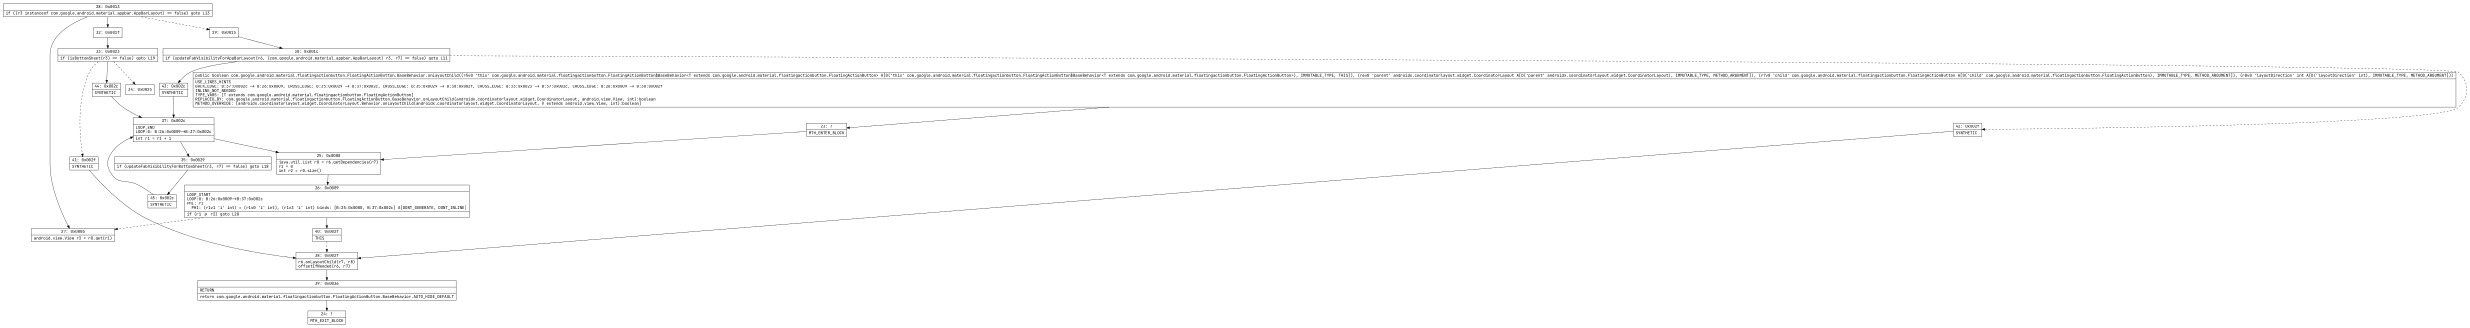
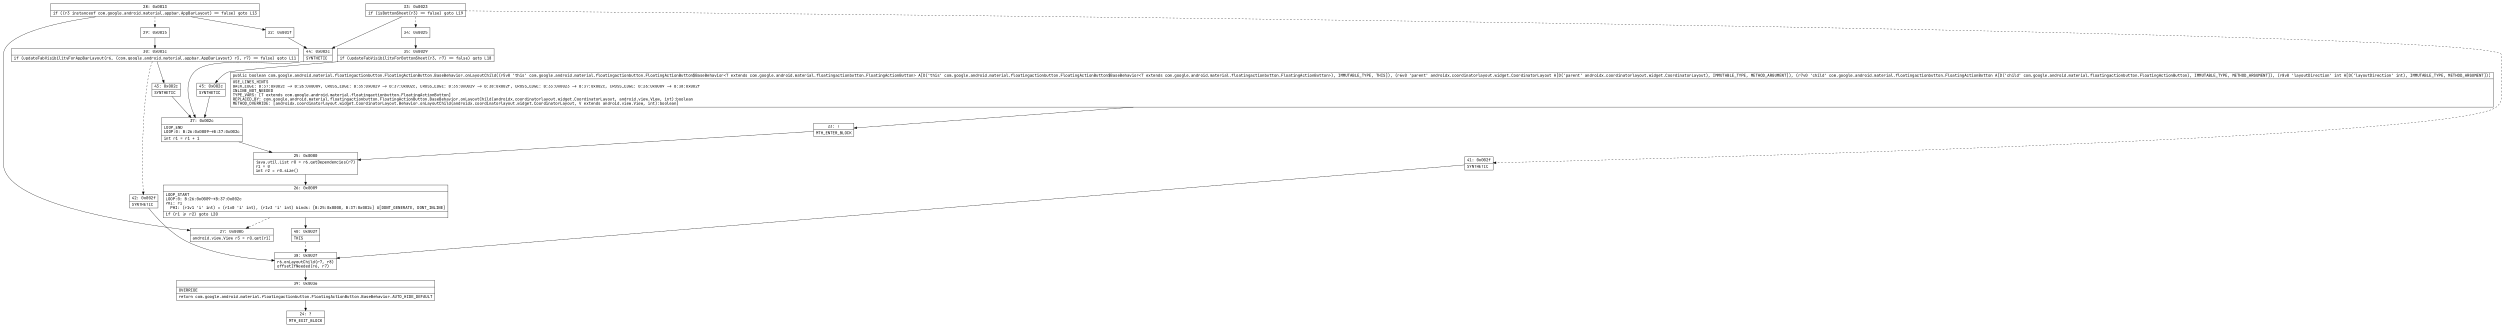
(108, 42) -> (296, 42)
(184, 148) -> (416, 42)
(207, 290) -> (188, 290)
